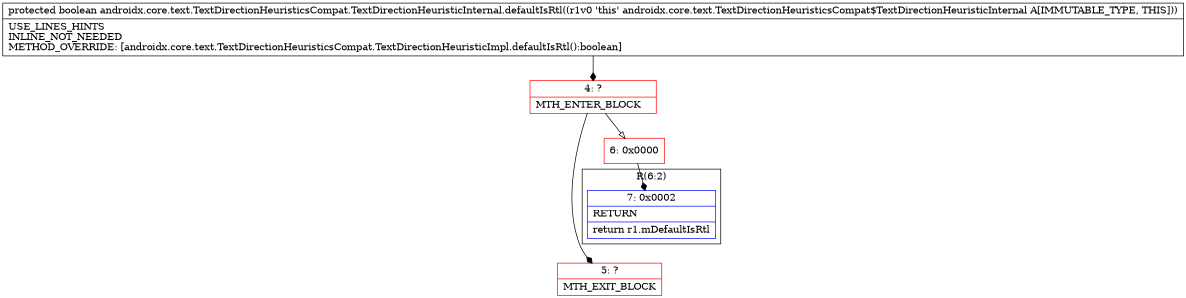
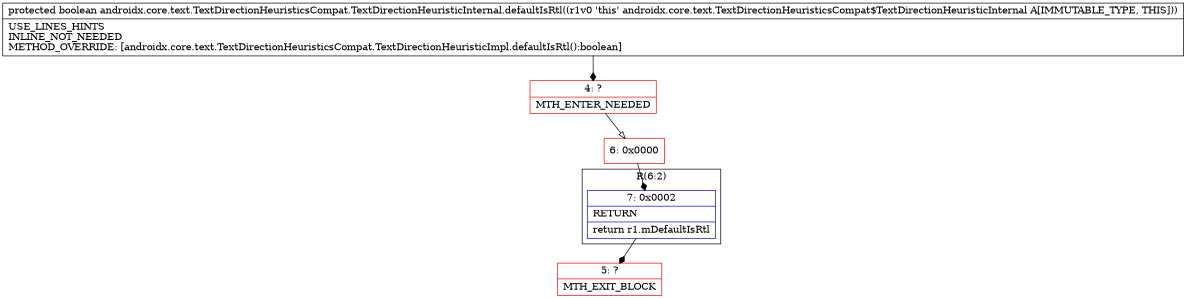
(588, 105) -> (593, 105)
(572, 186) -> (630, 248)
